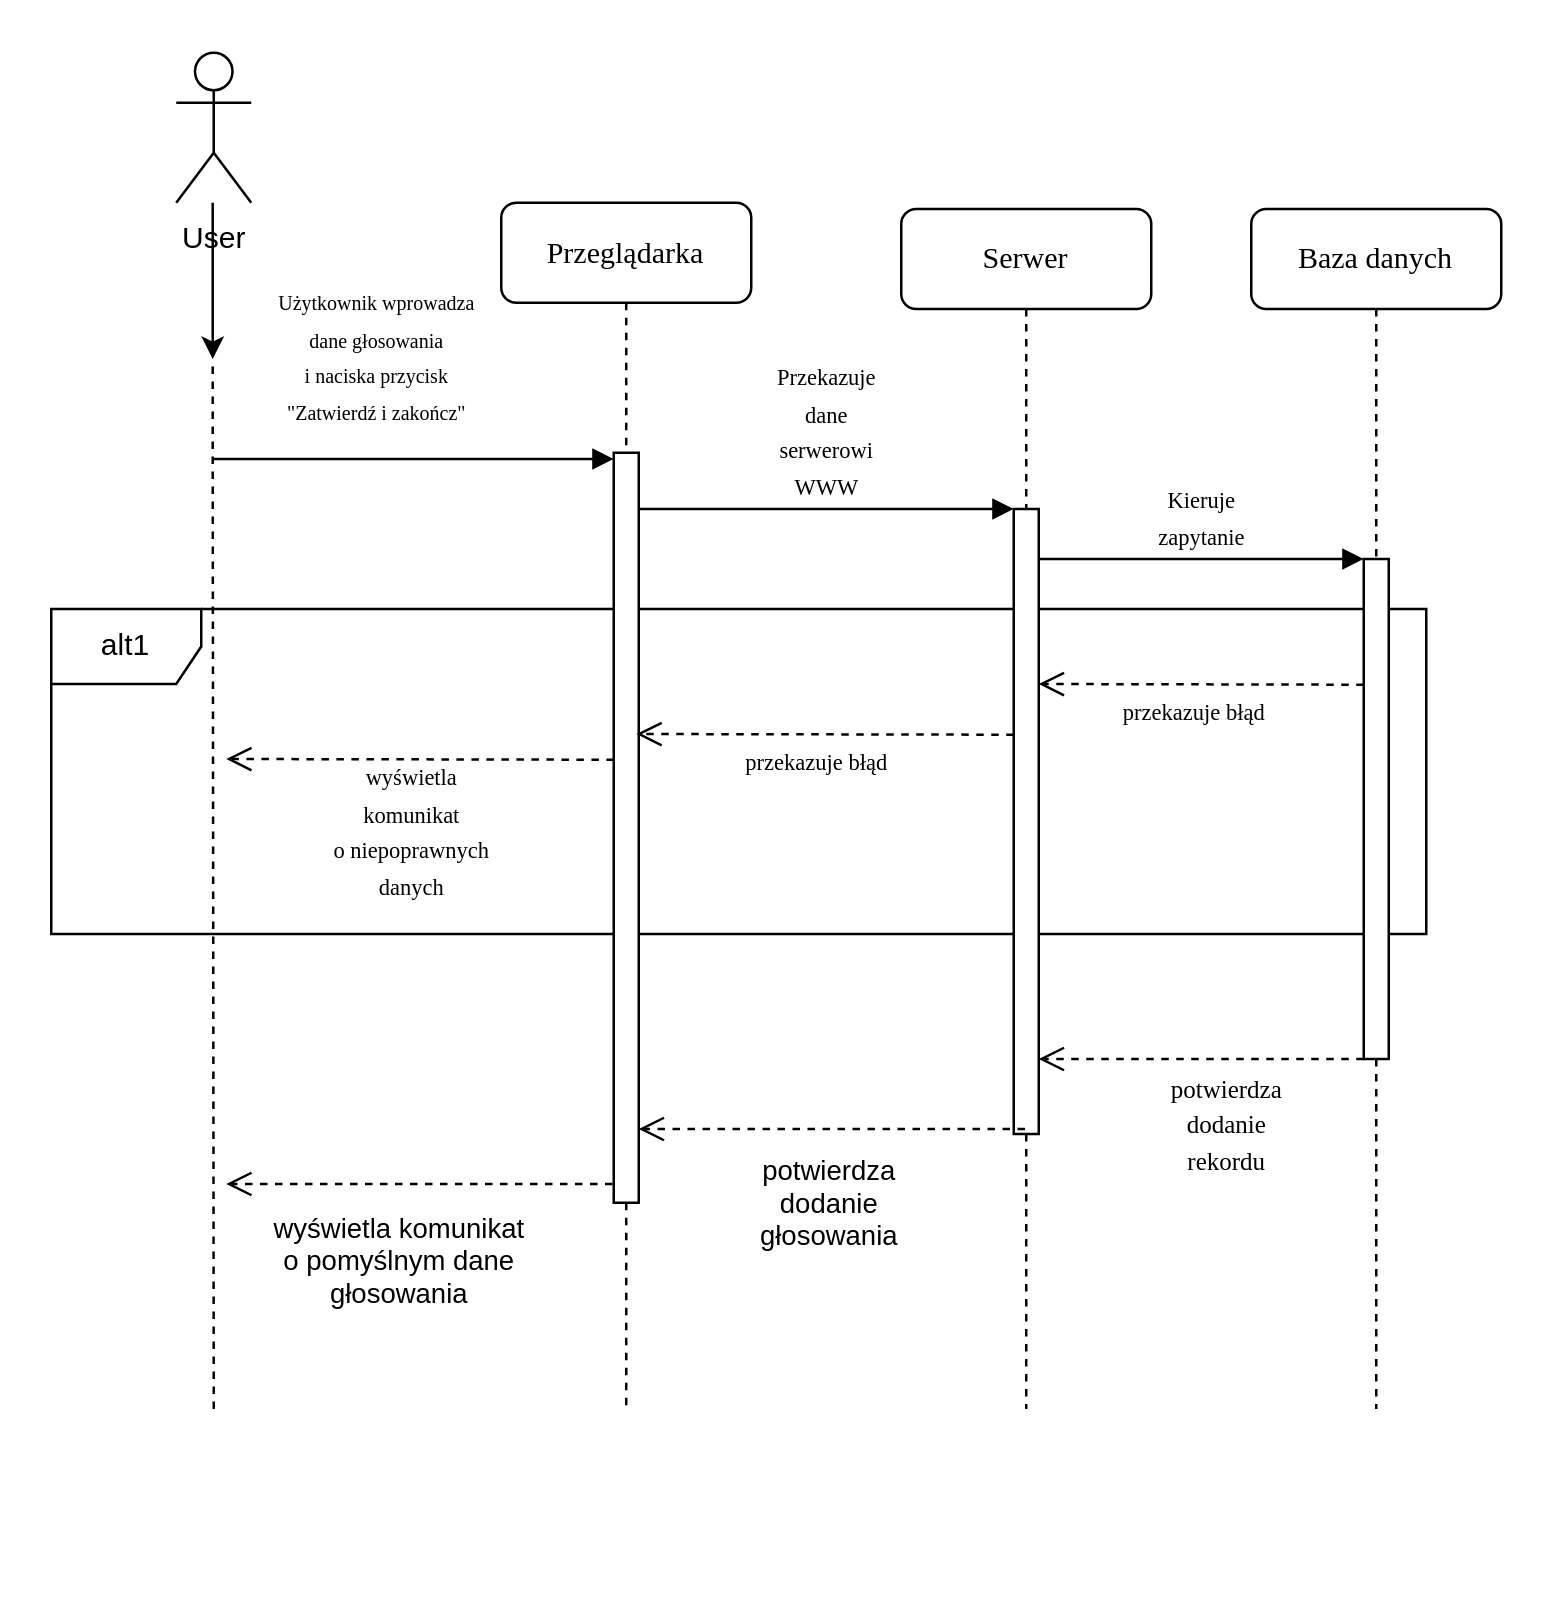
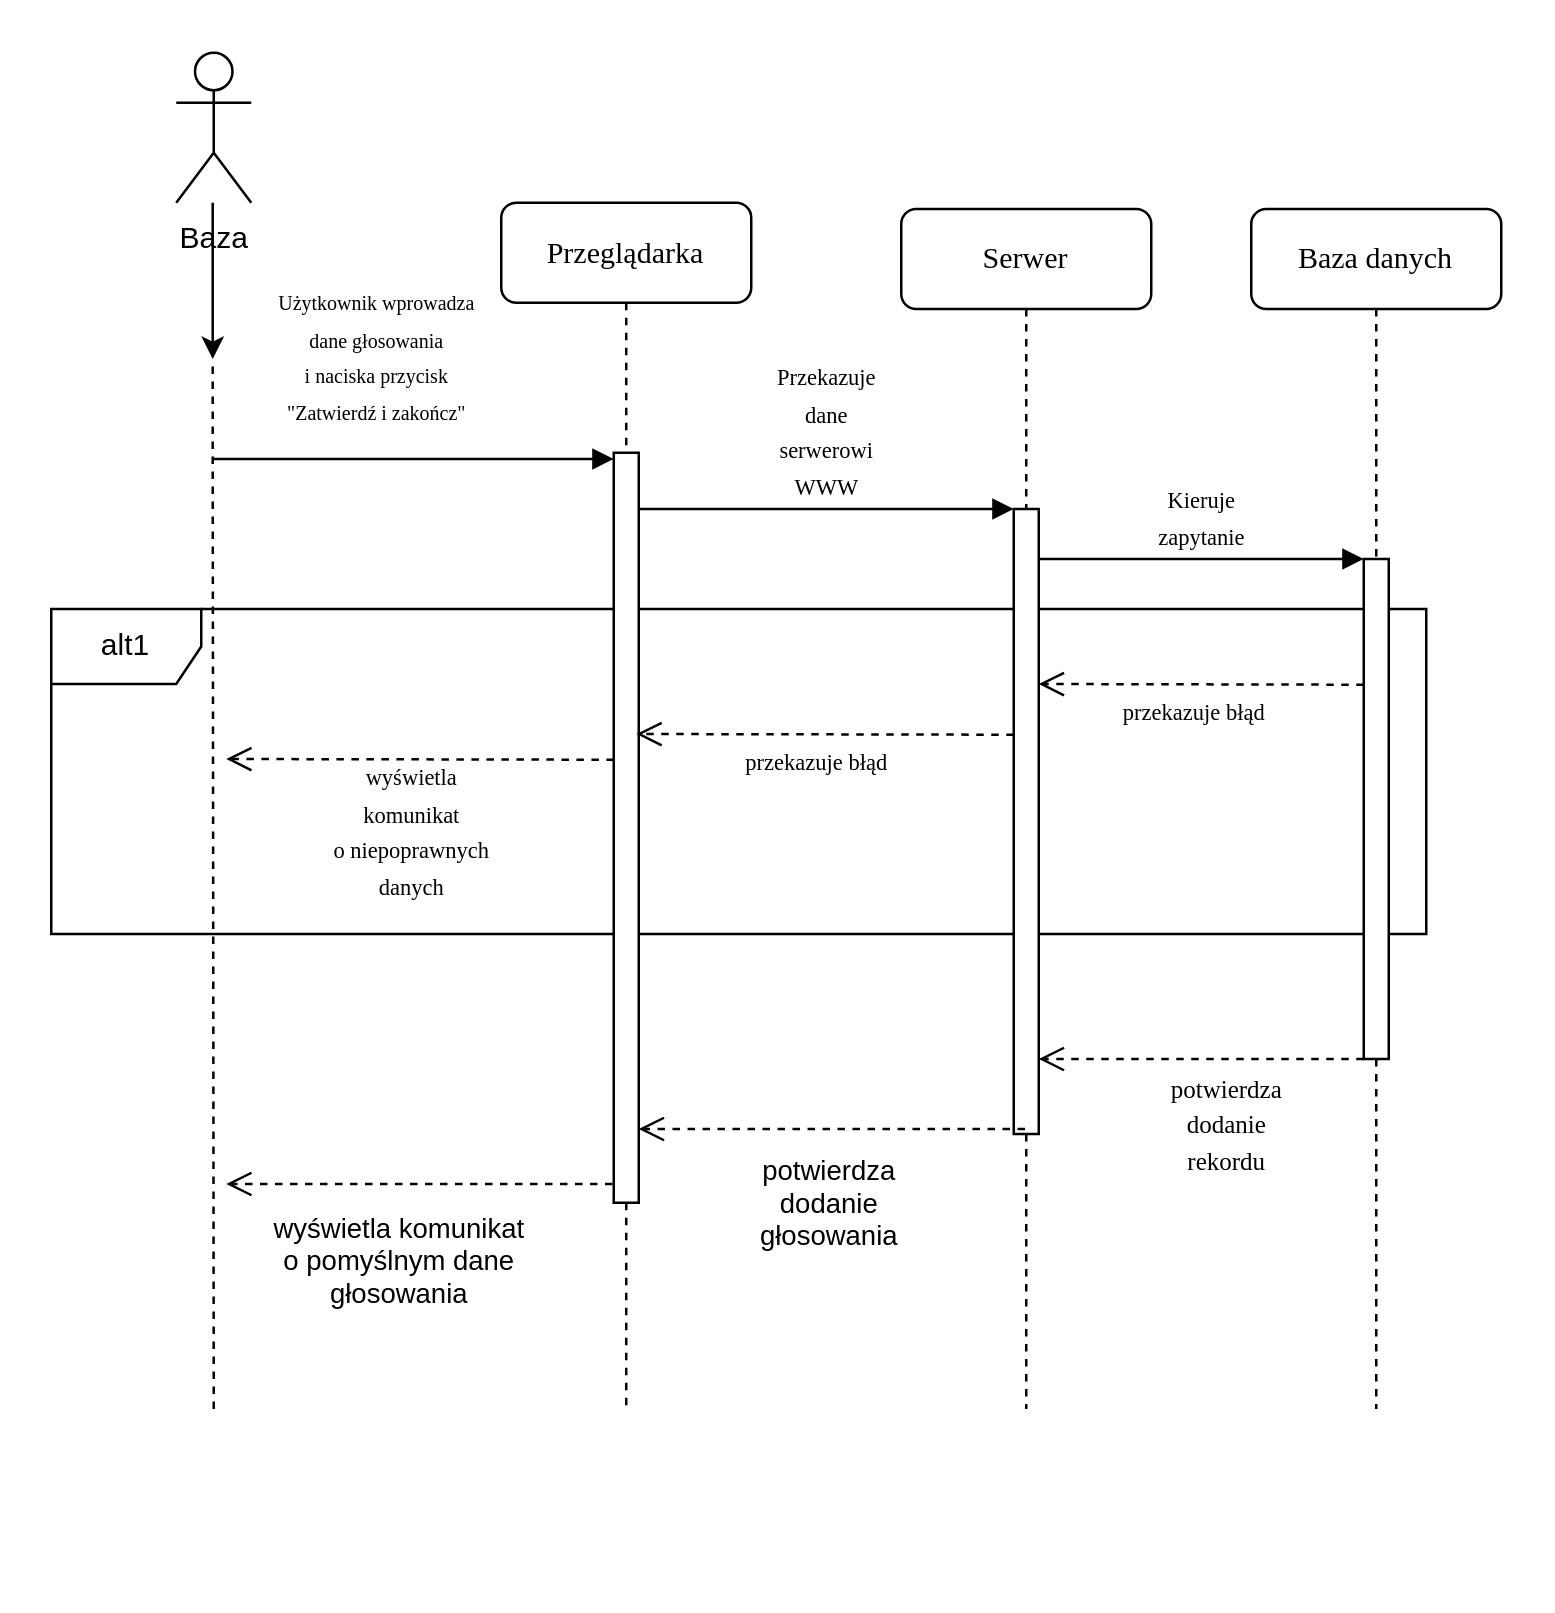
(215, 239) -> (215, 239)
